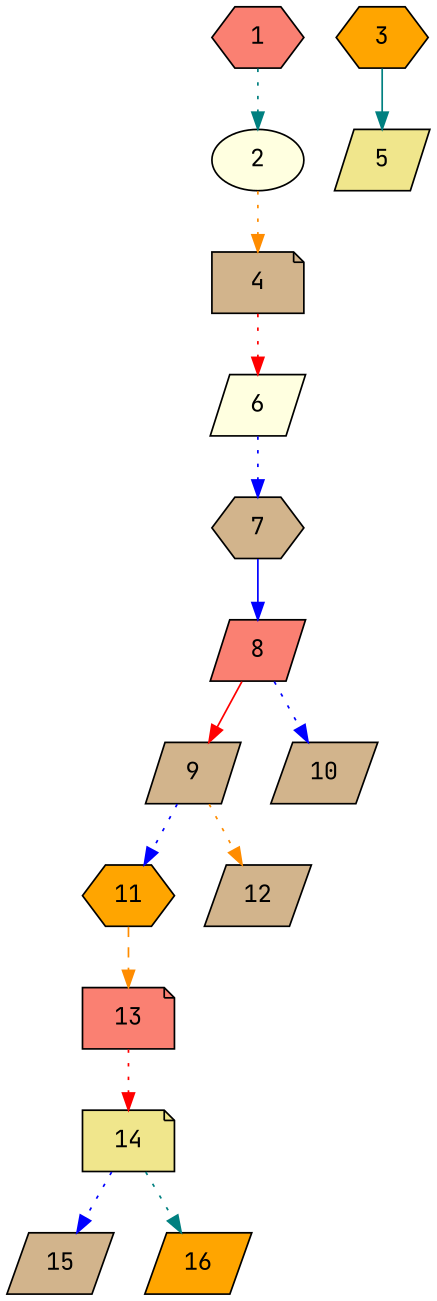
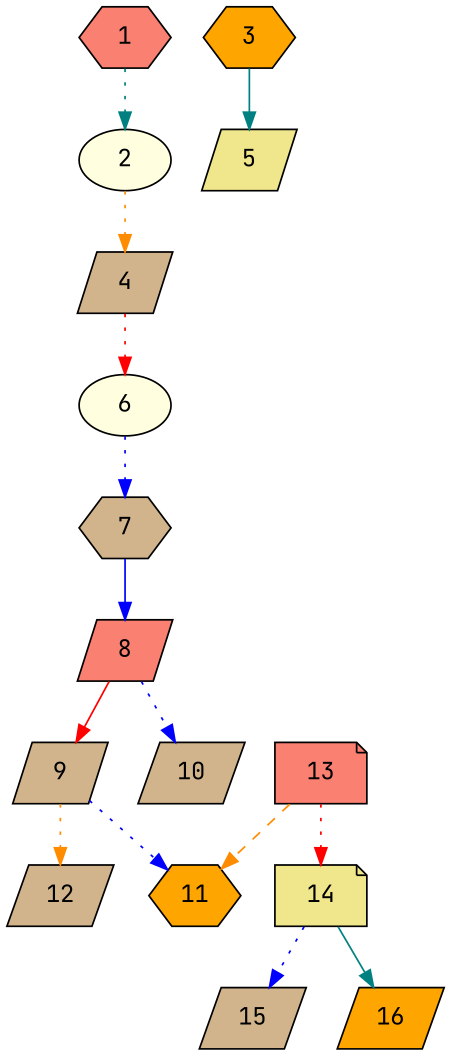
(258, 283) -> (125, 283)
(258, 405) -> (125, 405)
(128, 949) -> (262, 831)
(159, 1195) -> (351, 950)
